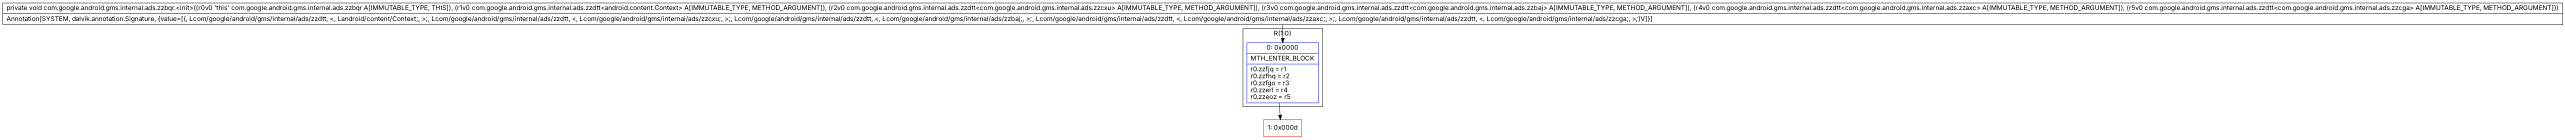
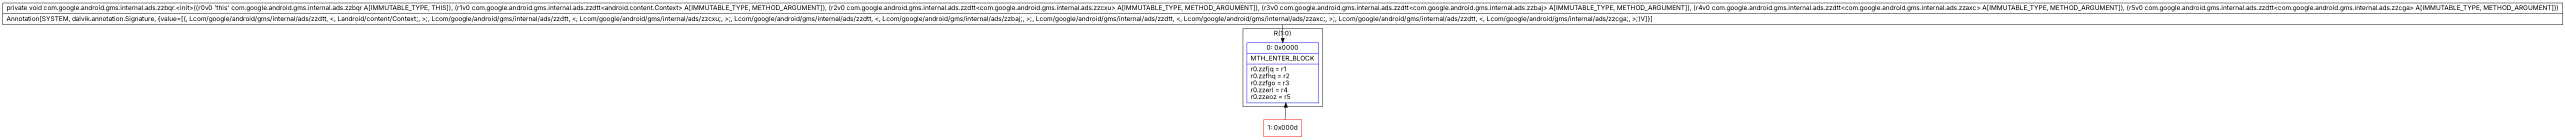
(1280, 109) -> (1286, 114)
